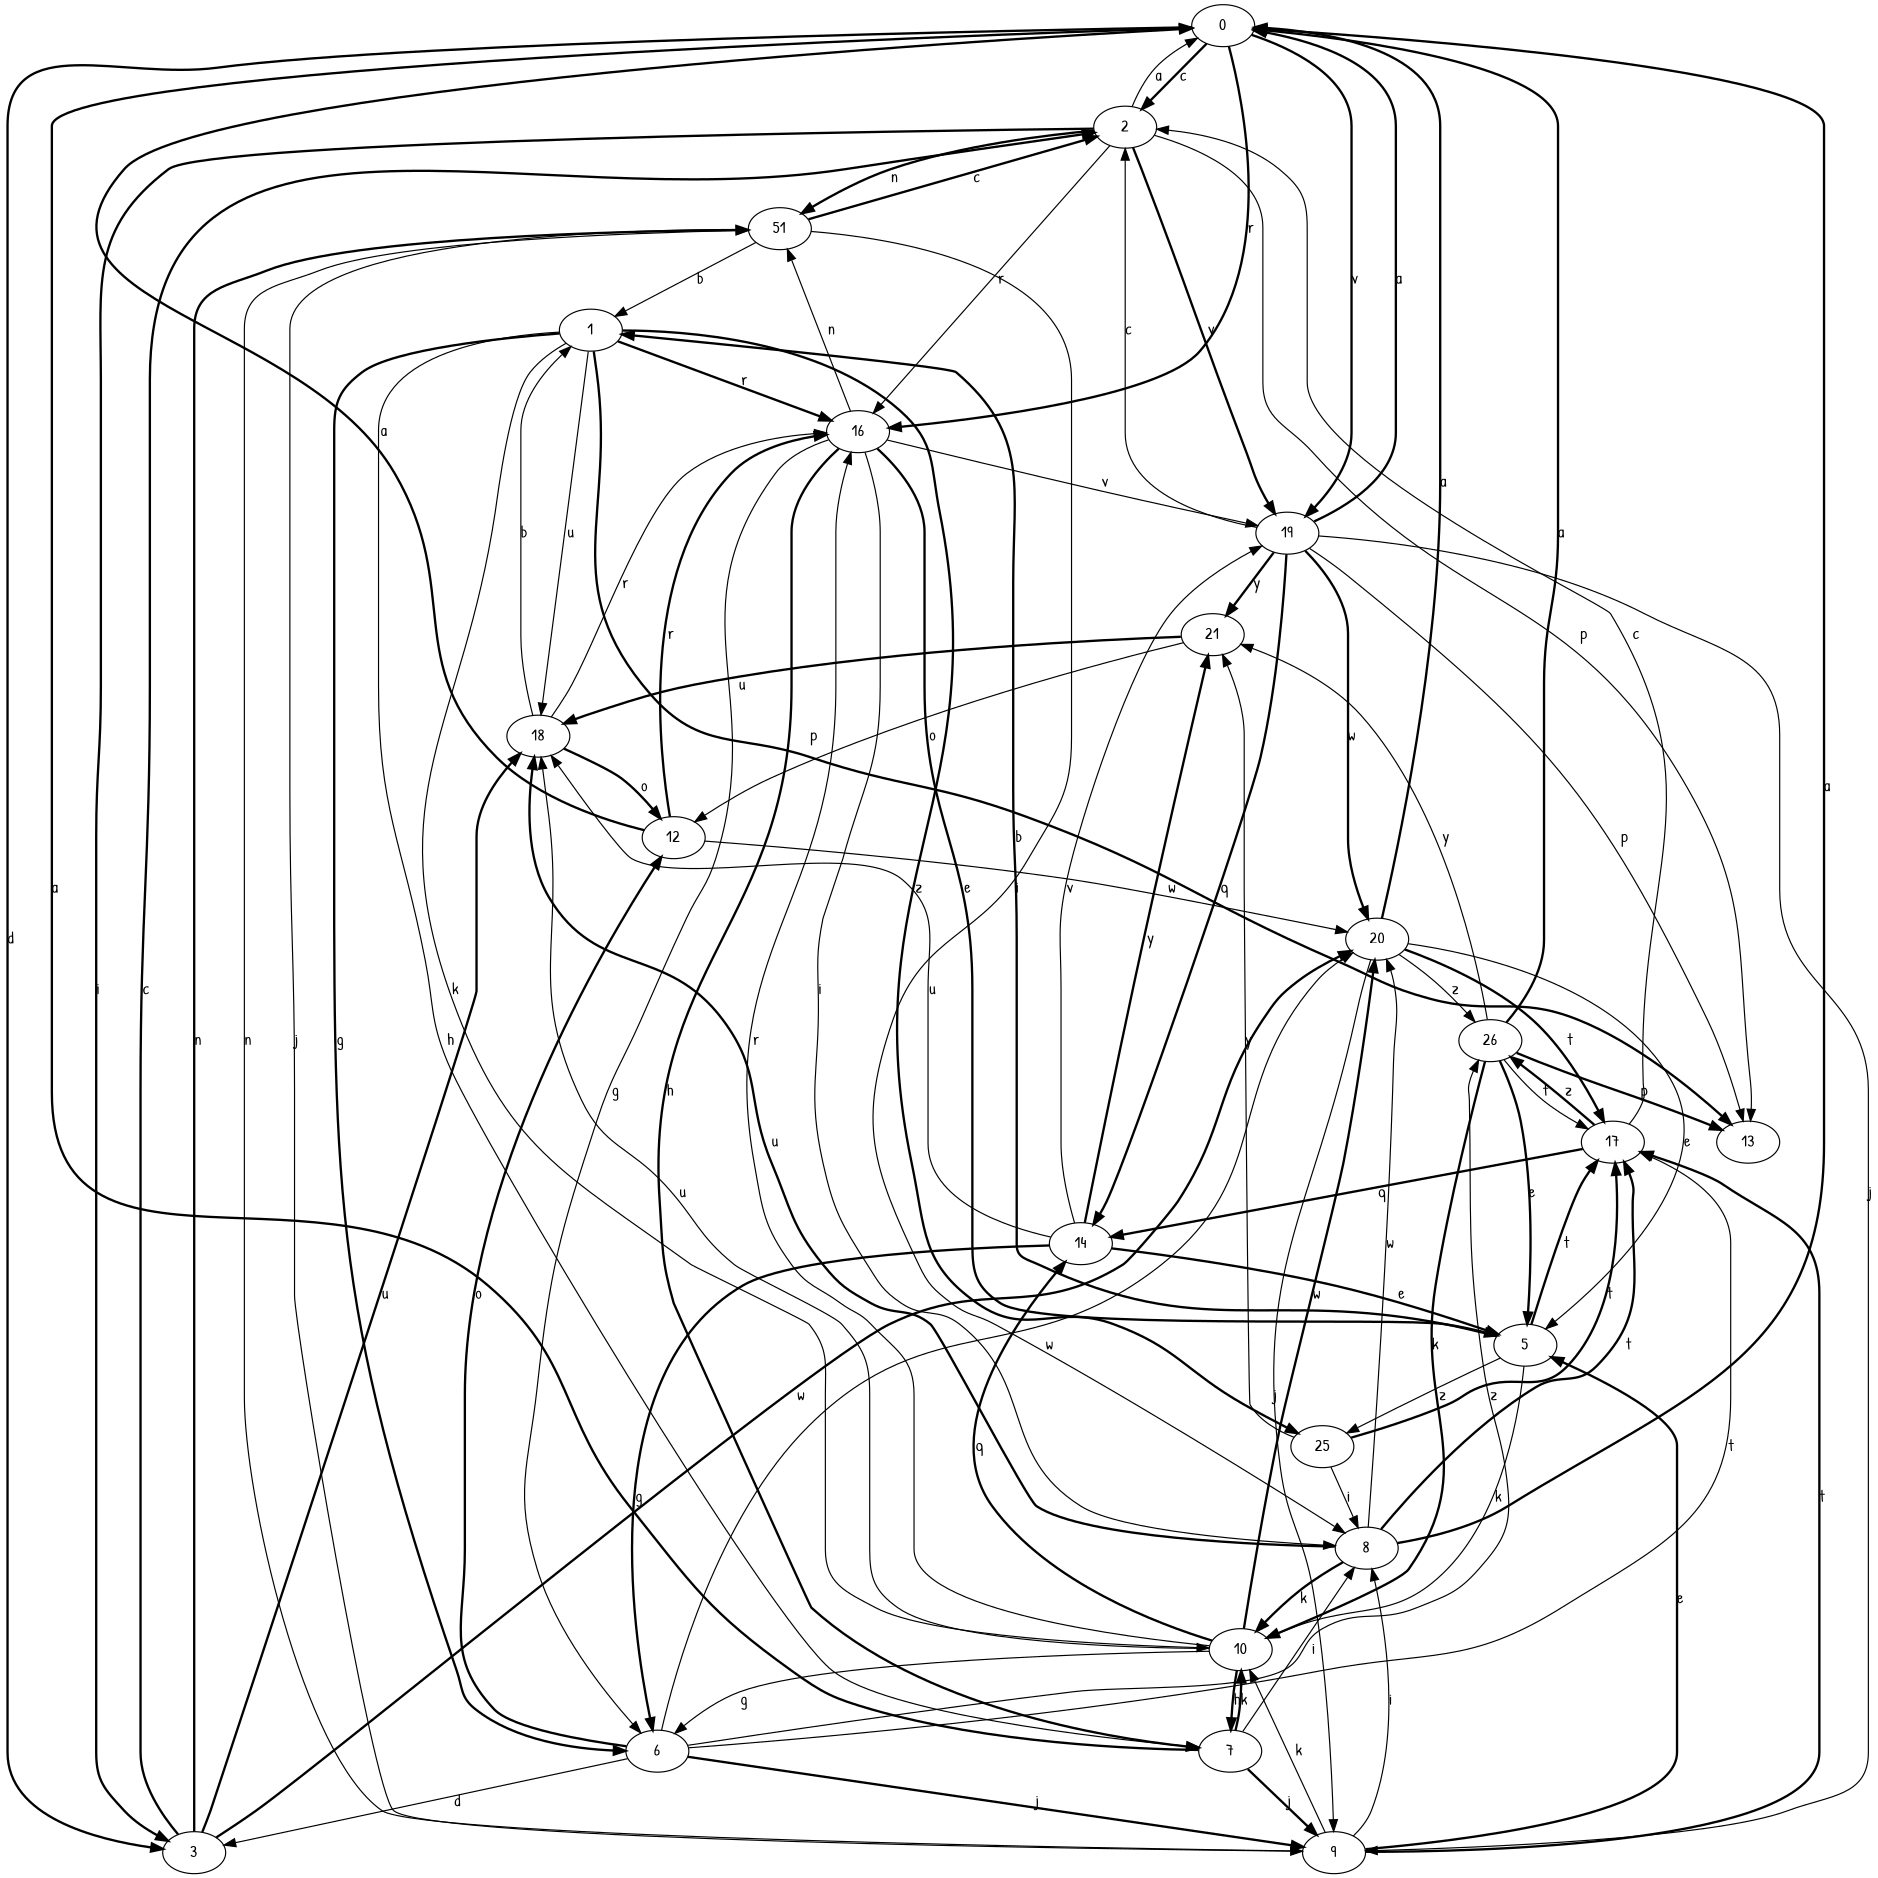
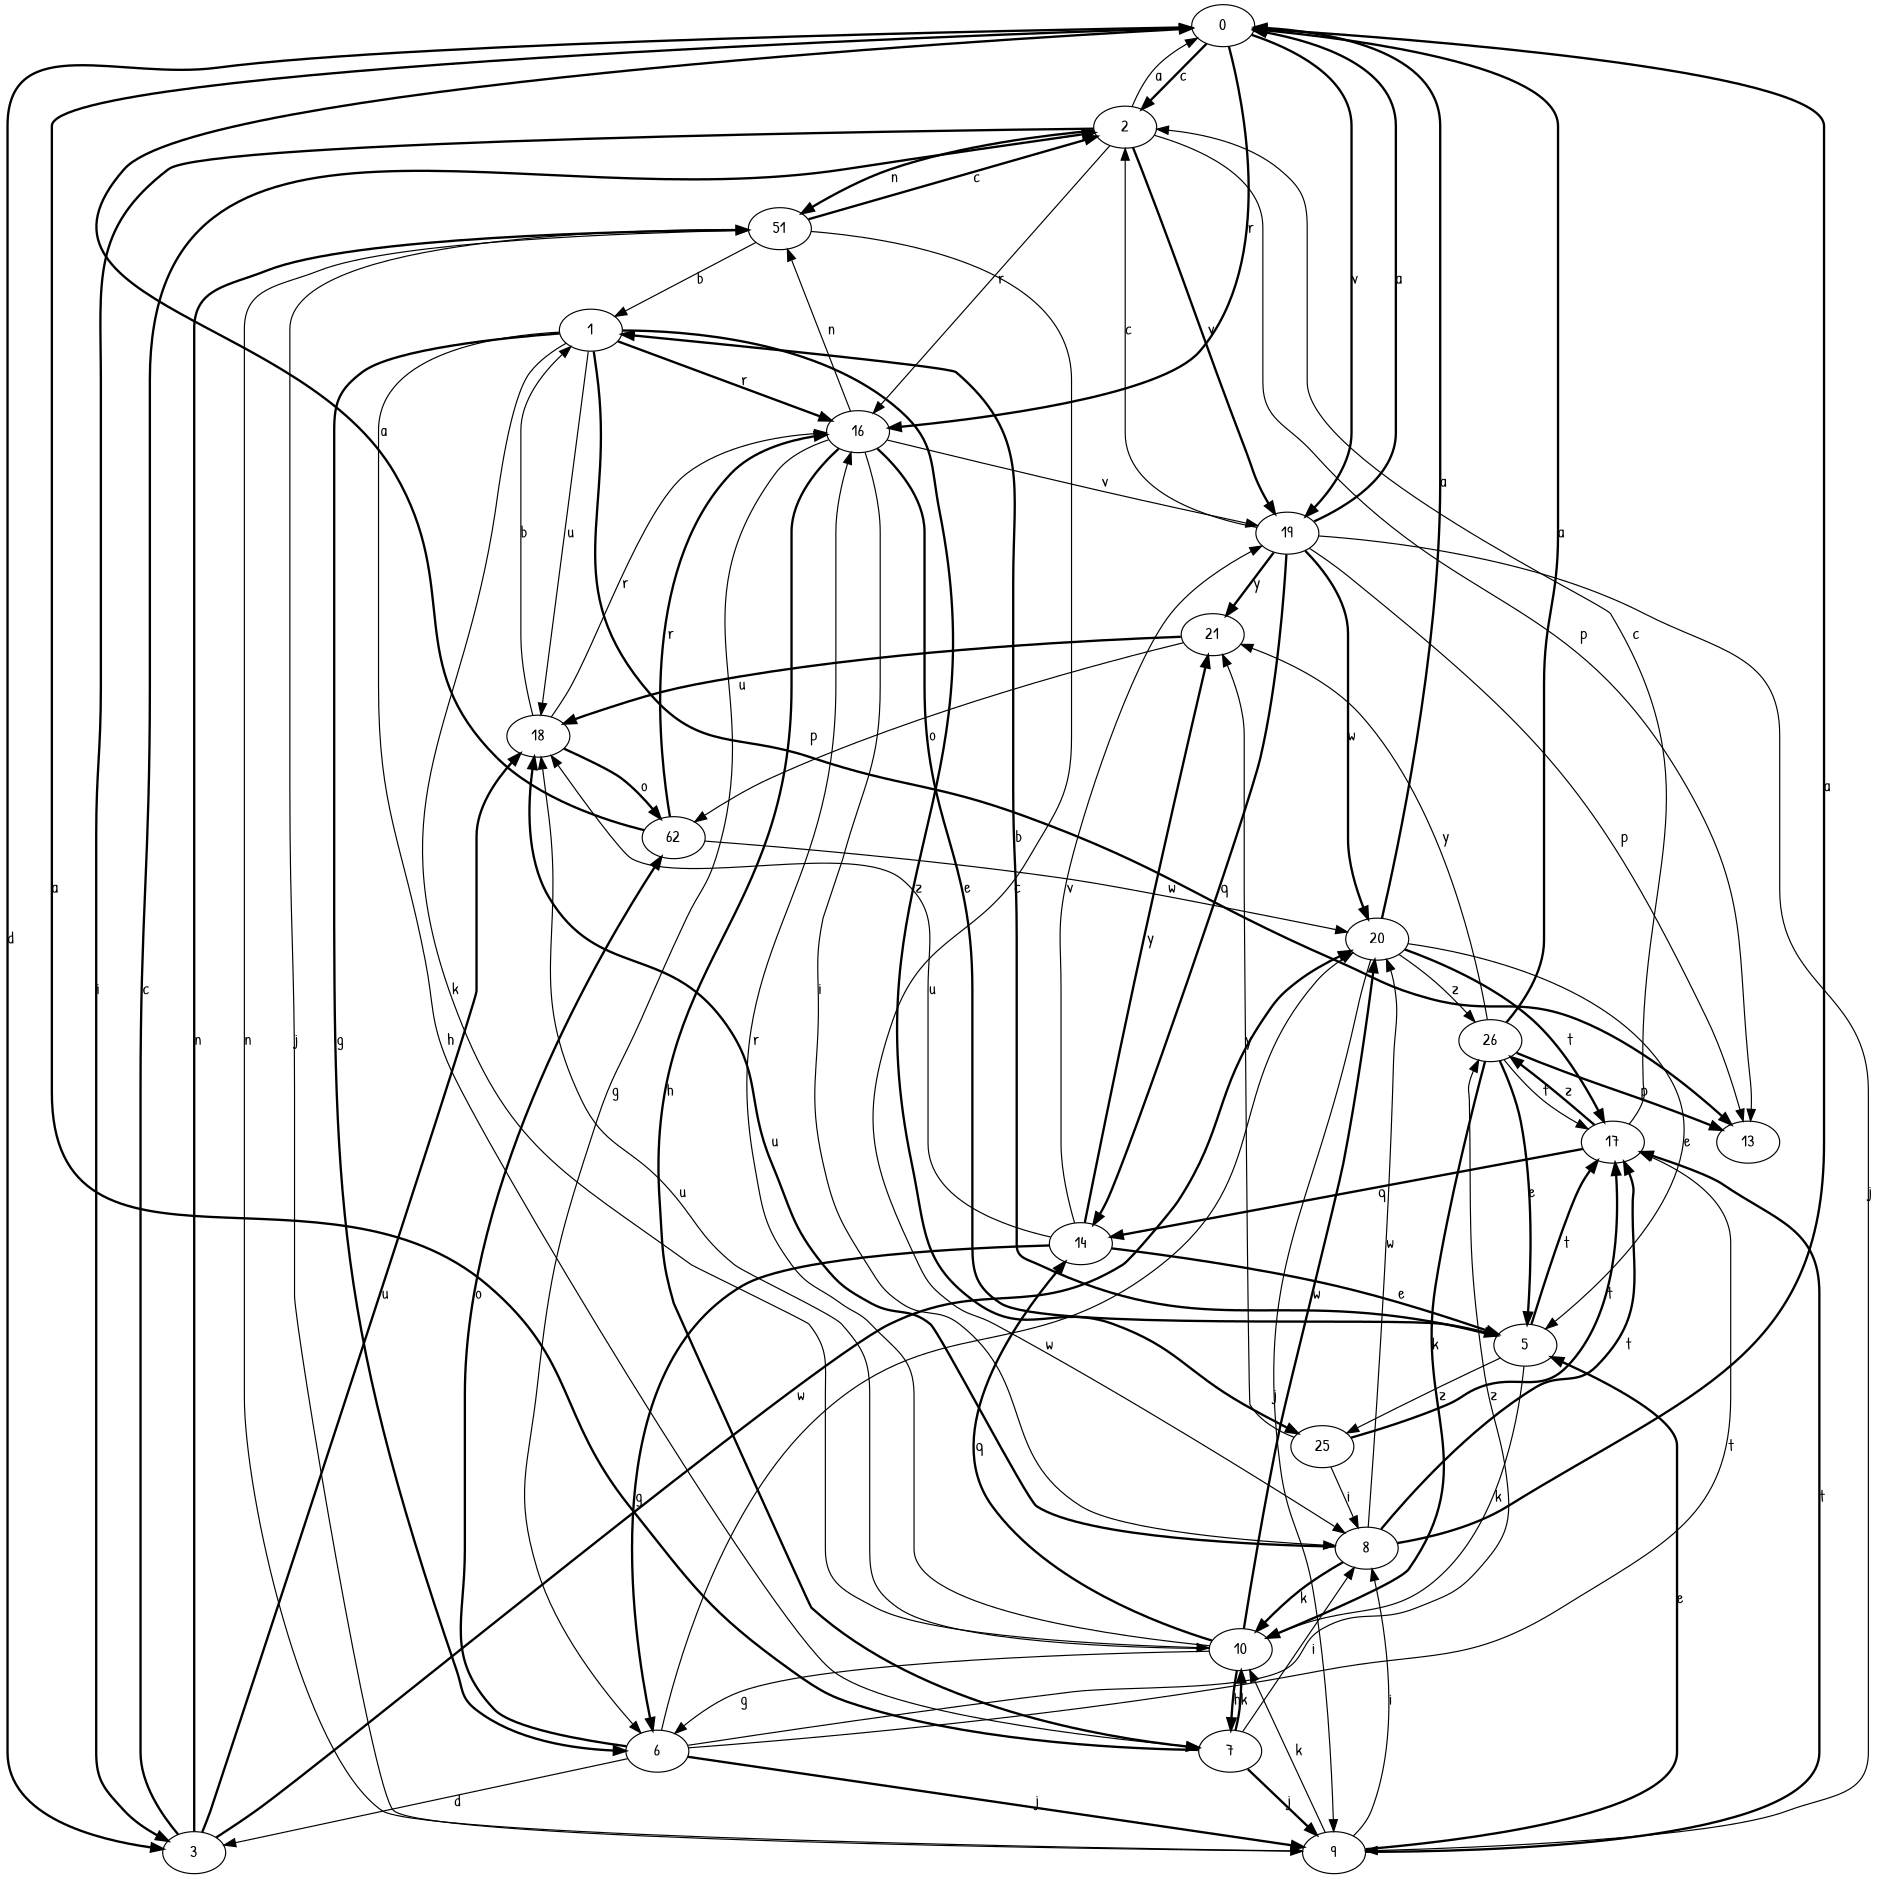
(674, 838) -> (674, 838)
(1018, 888) -> (1018, 888)
